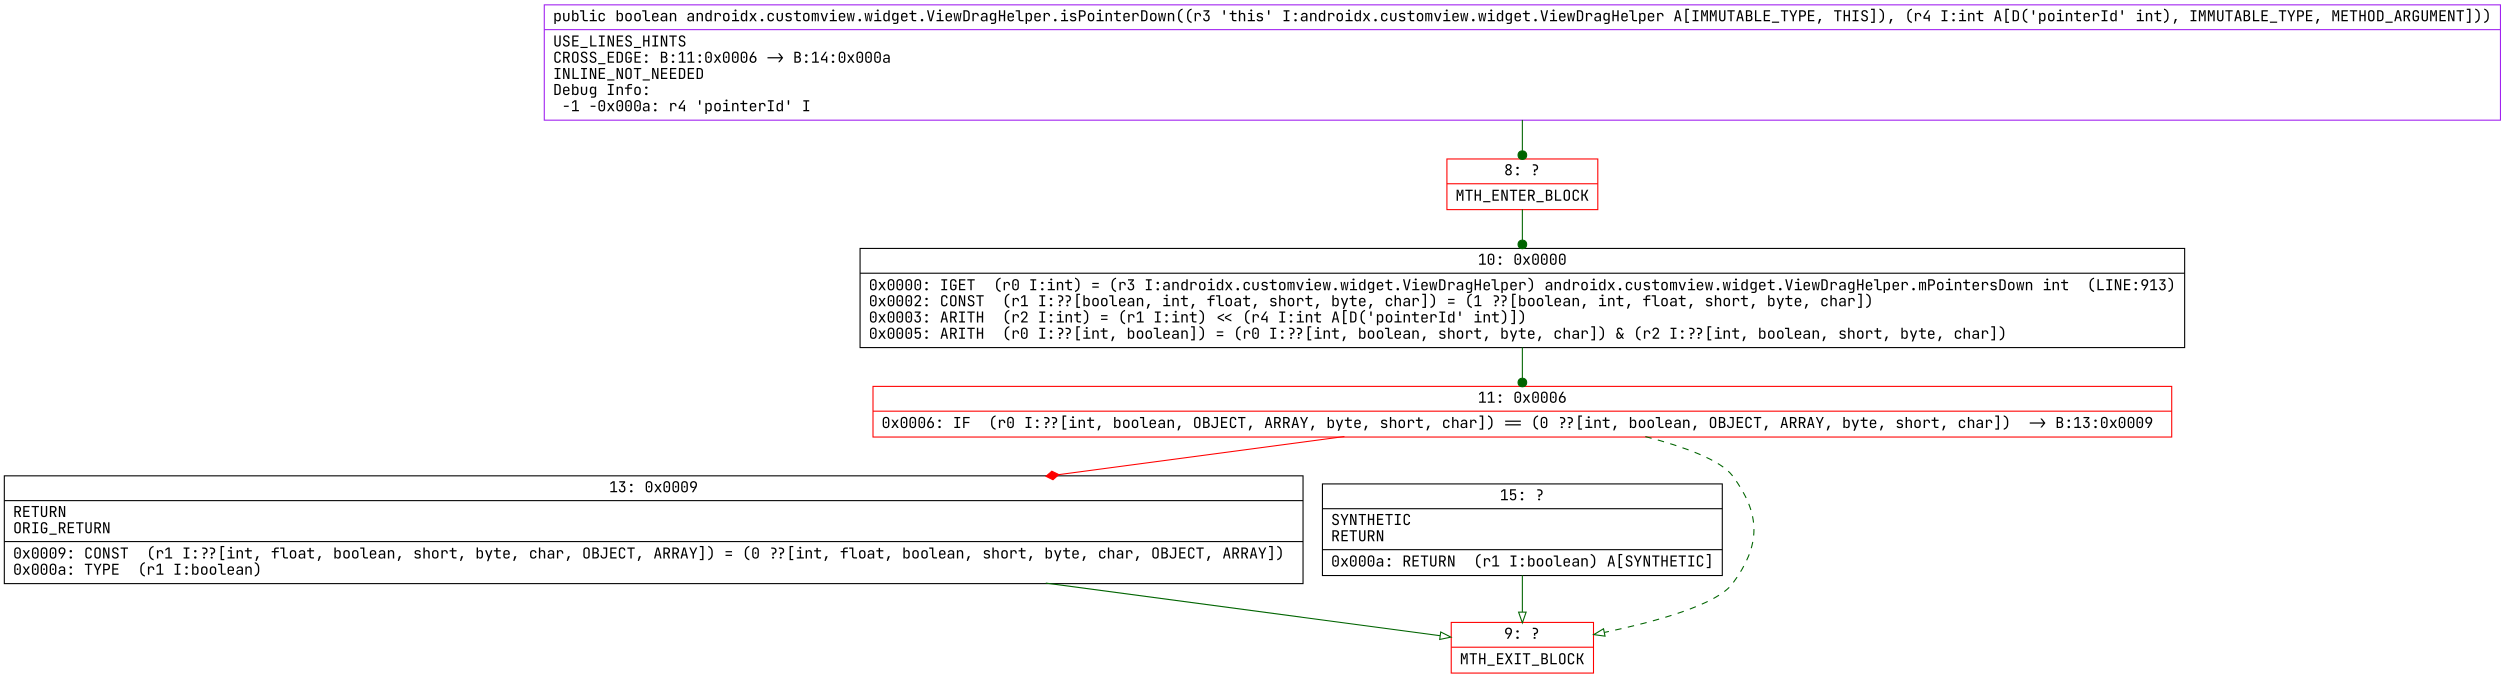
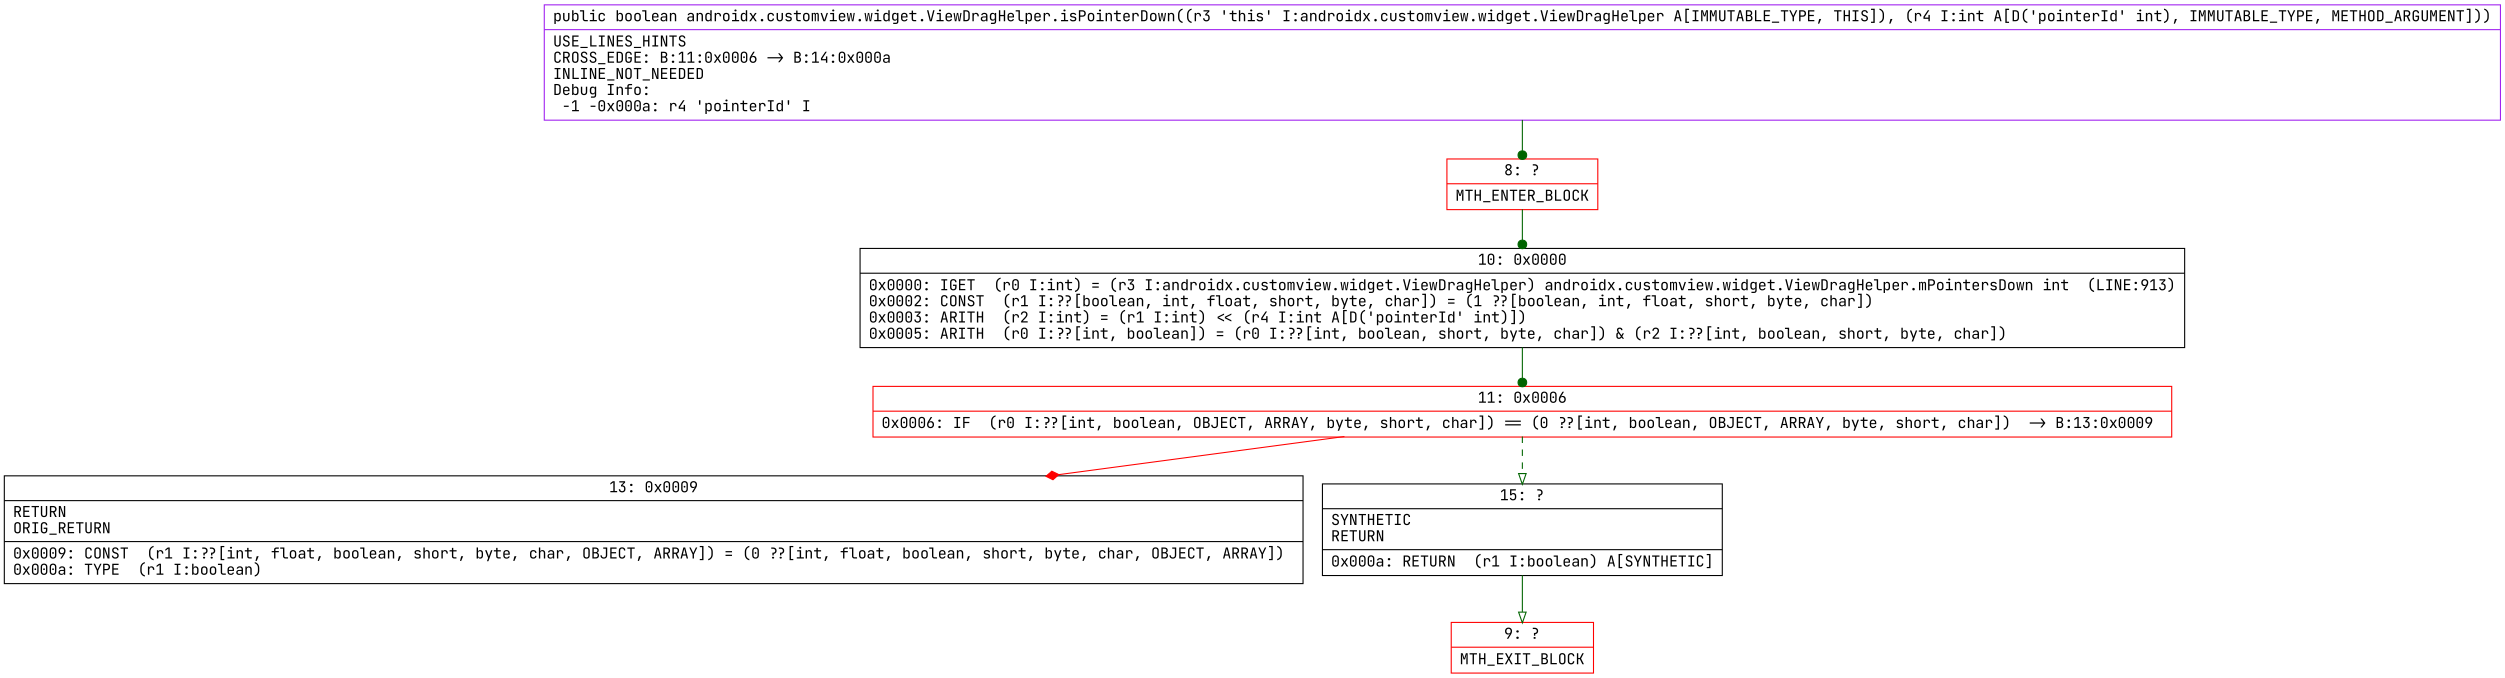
(1750, 550) -> (1522, 455)
(1243, 609) -> none
